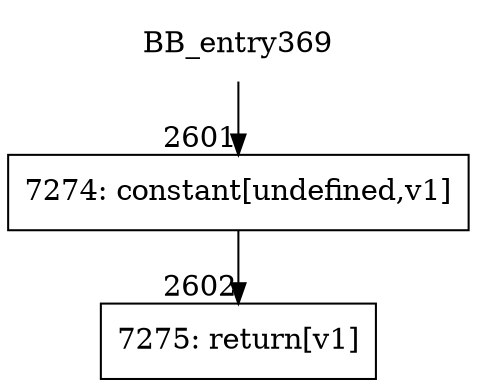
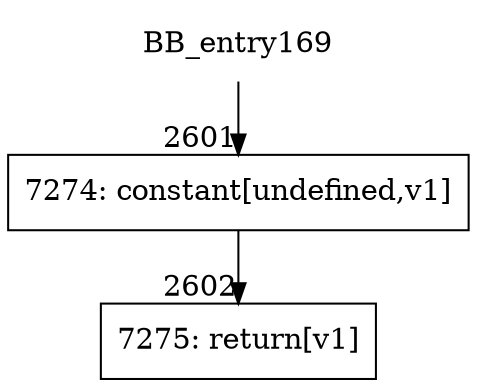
(238, 45) -> (238, 45)
